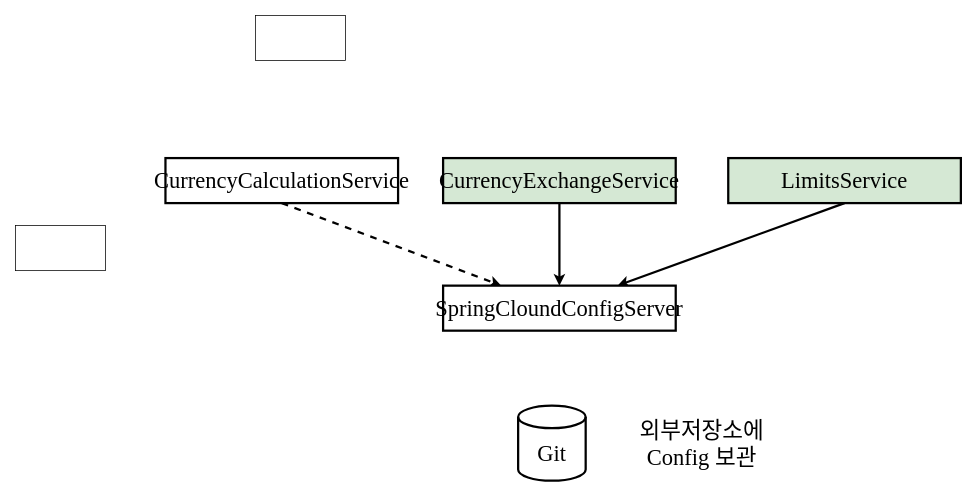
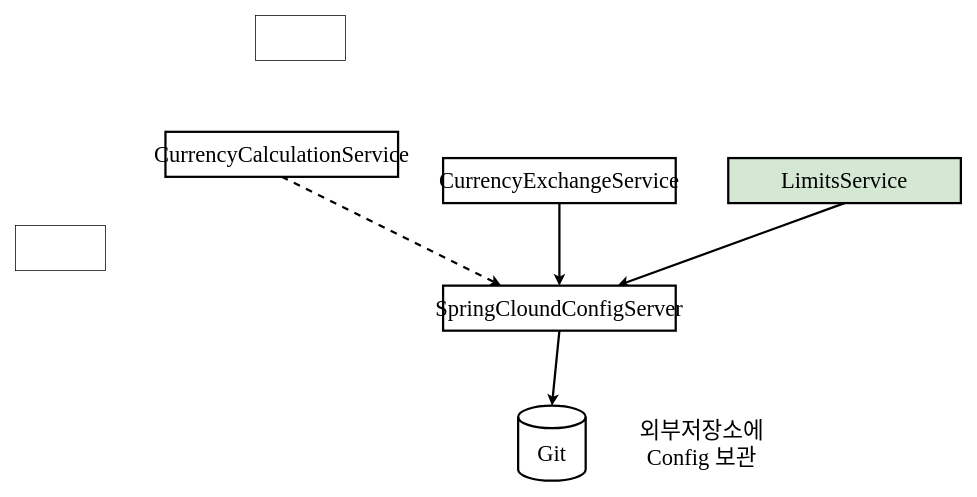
(282, 180) -> (282, 154)
(559, 180) -> (559, 180)
none -> (556, 364)
